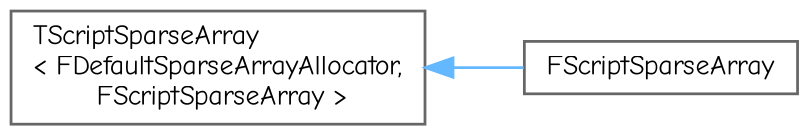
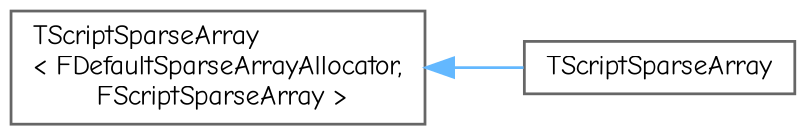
(661, 68) -> (660, 68)
